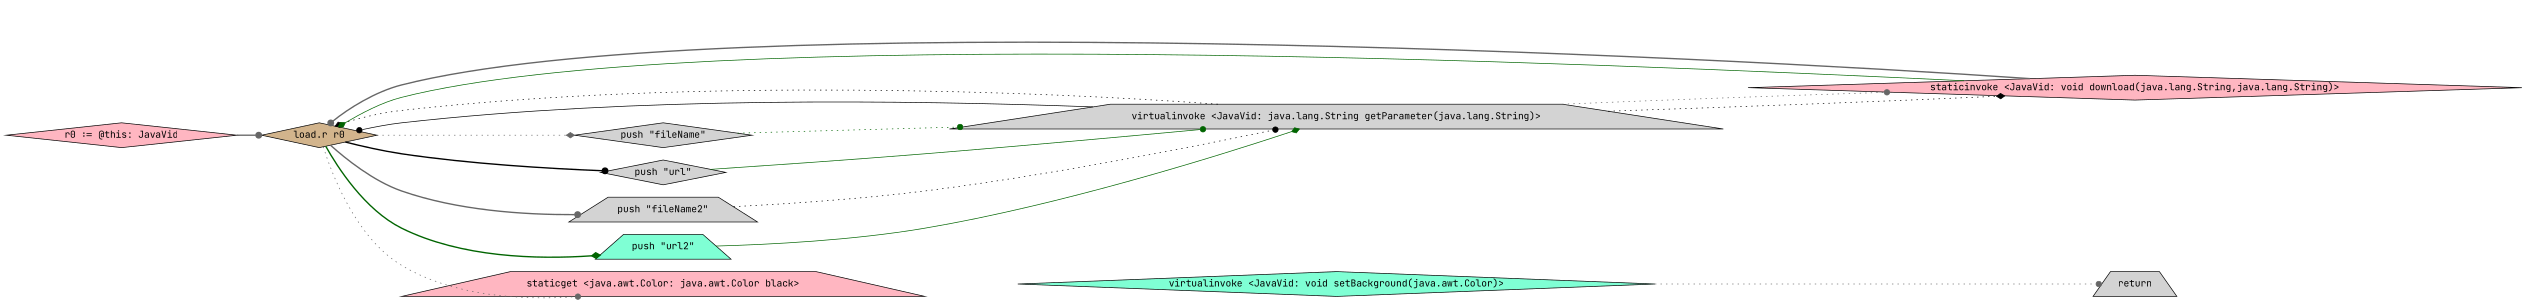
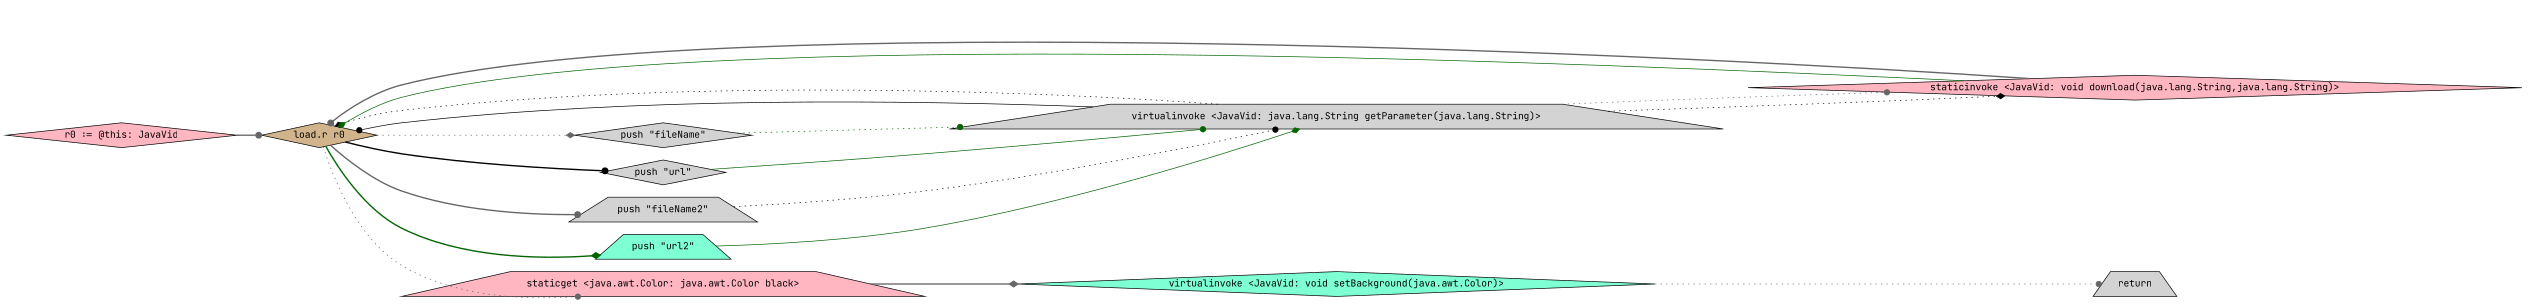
none -> (940, 284)
